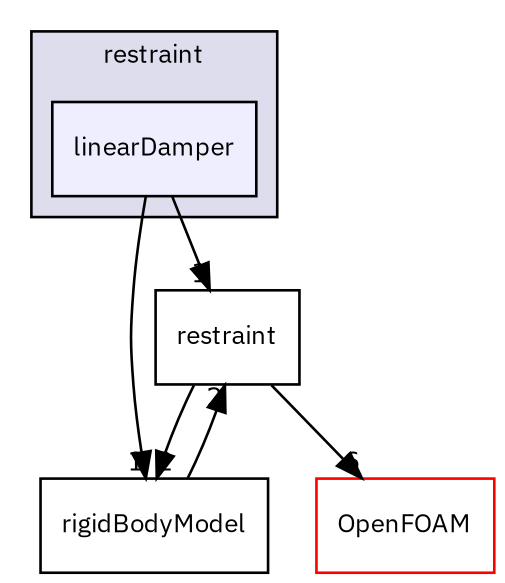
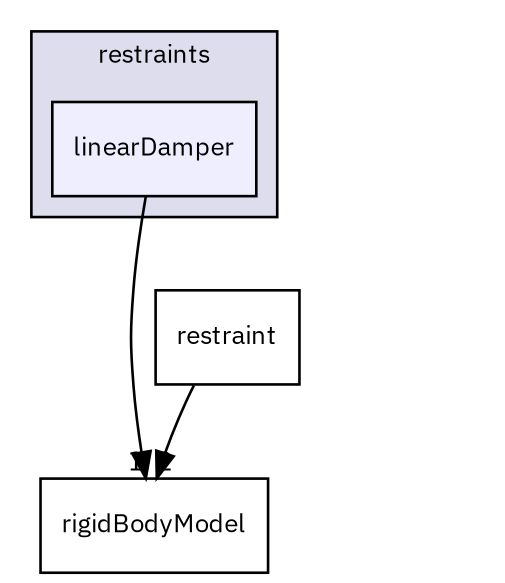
(154, 56) -> (154, 56)
(187, 233) -> none
(203, 445) -> none
(405, 526) -> none
